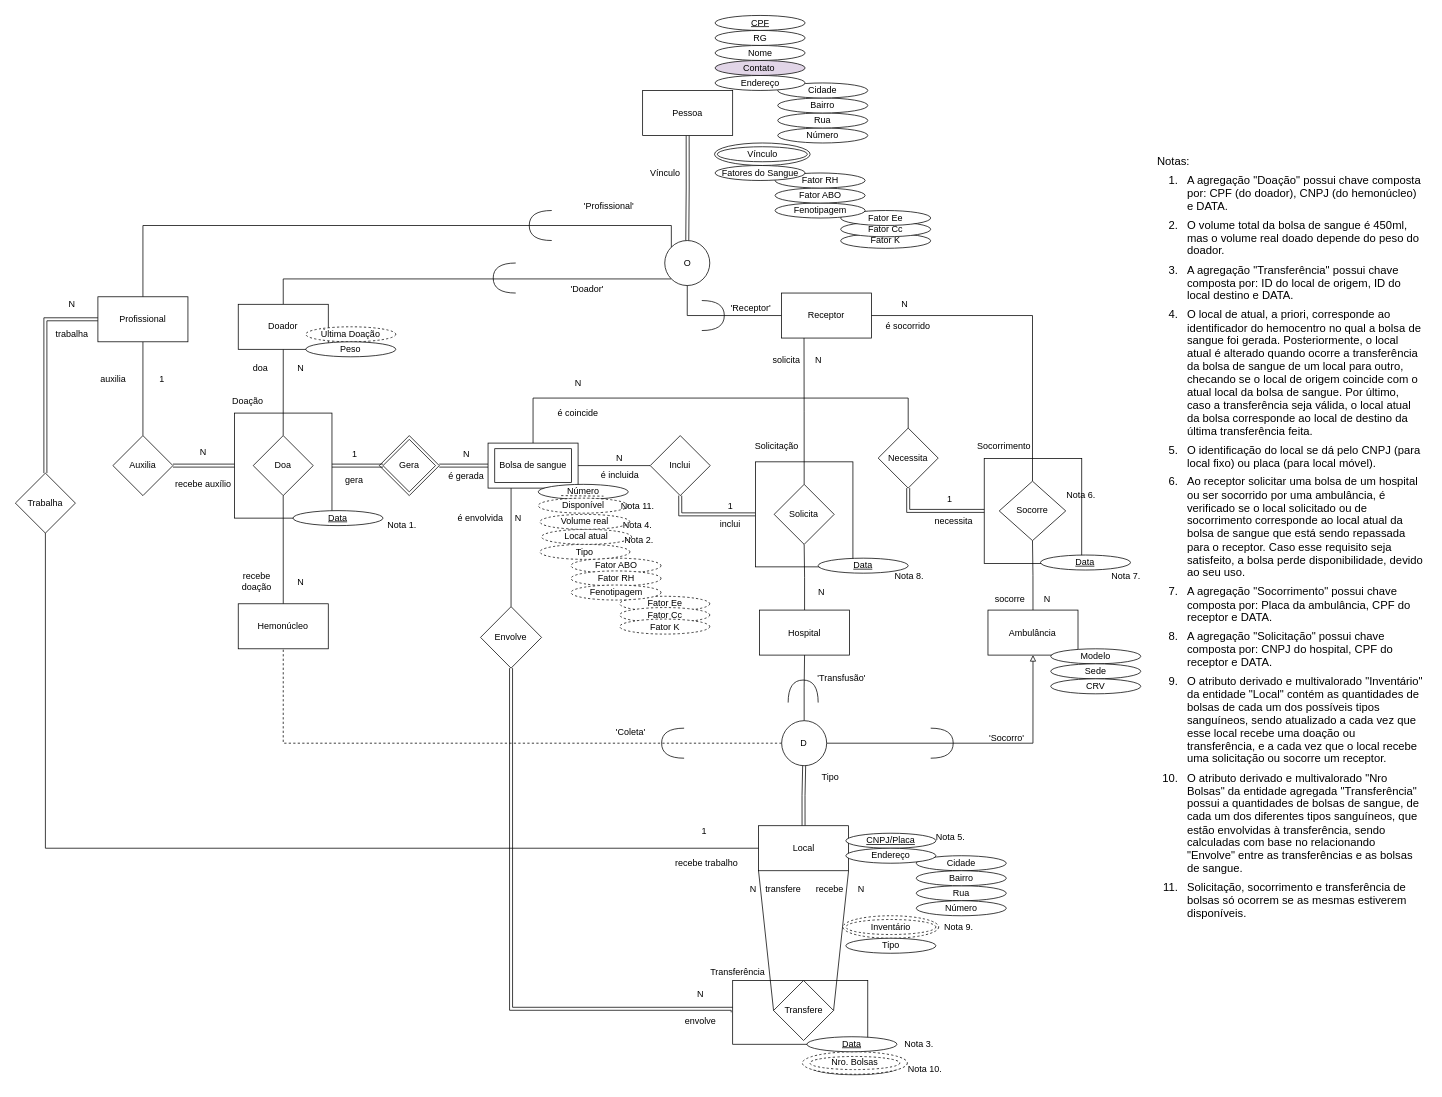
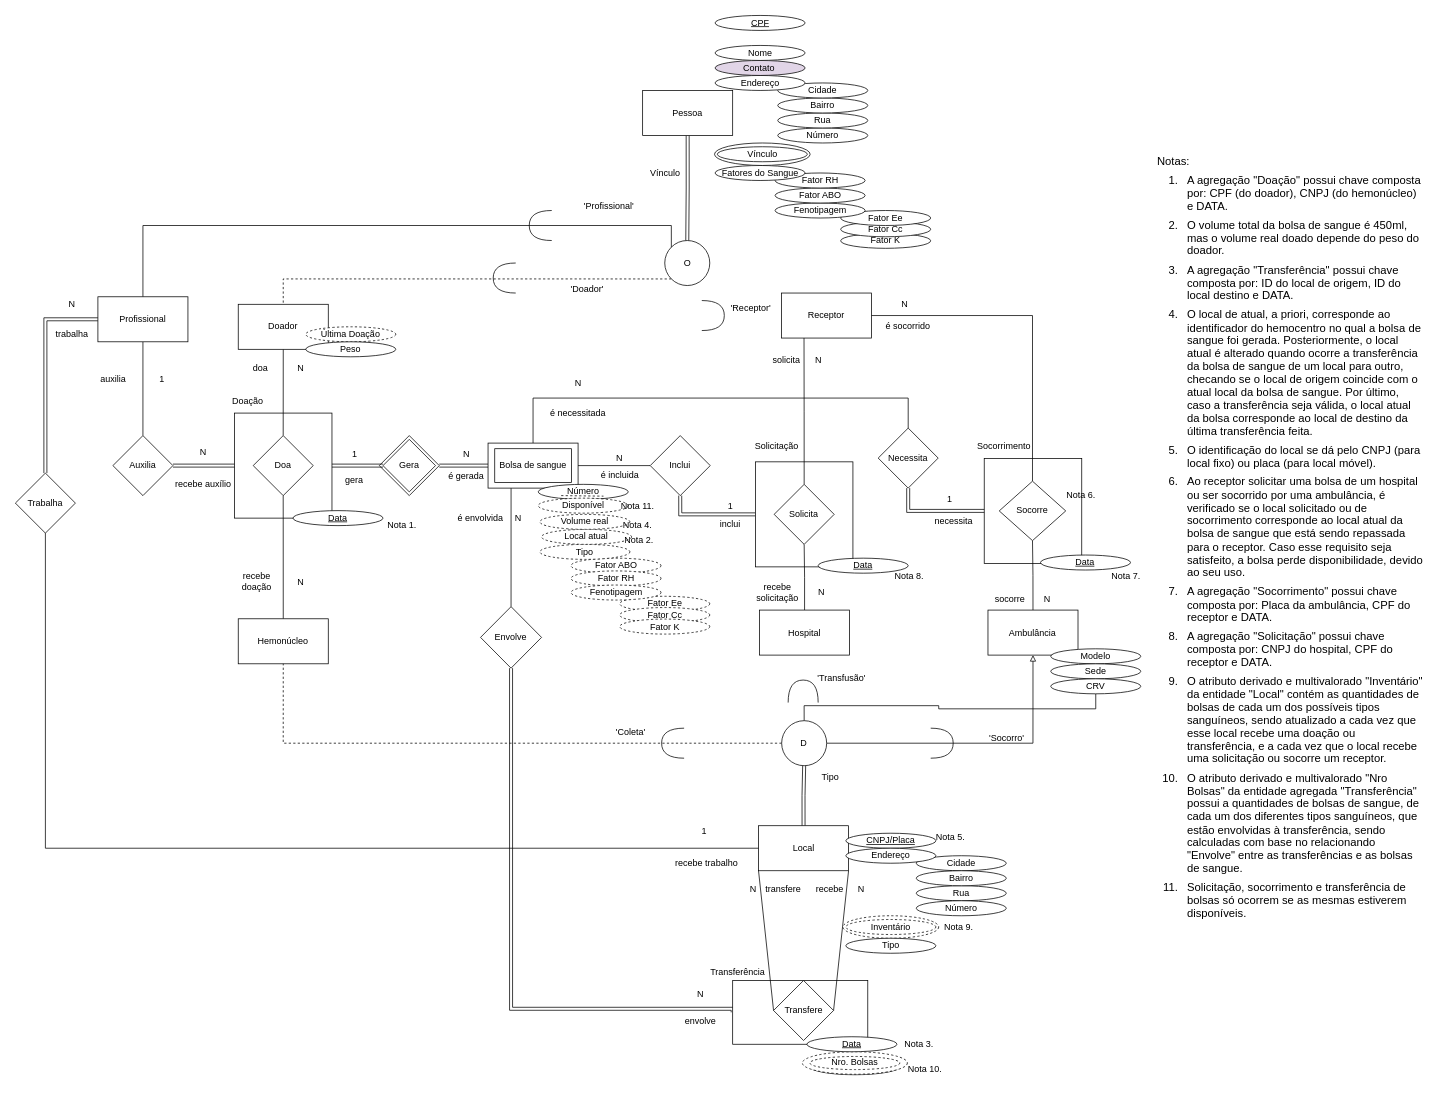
(760, 38) -> none
(465, 279) -> (465, 279)
(719, 315) -> none
(578, 413) -> (578, 413)
none -> (778, 592)
(283, 626) -> (283, 641)
(804, 681) -> (955, 709)
